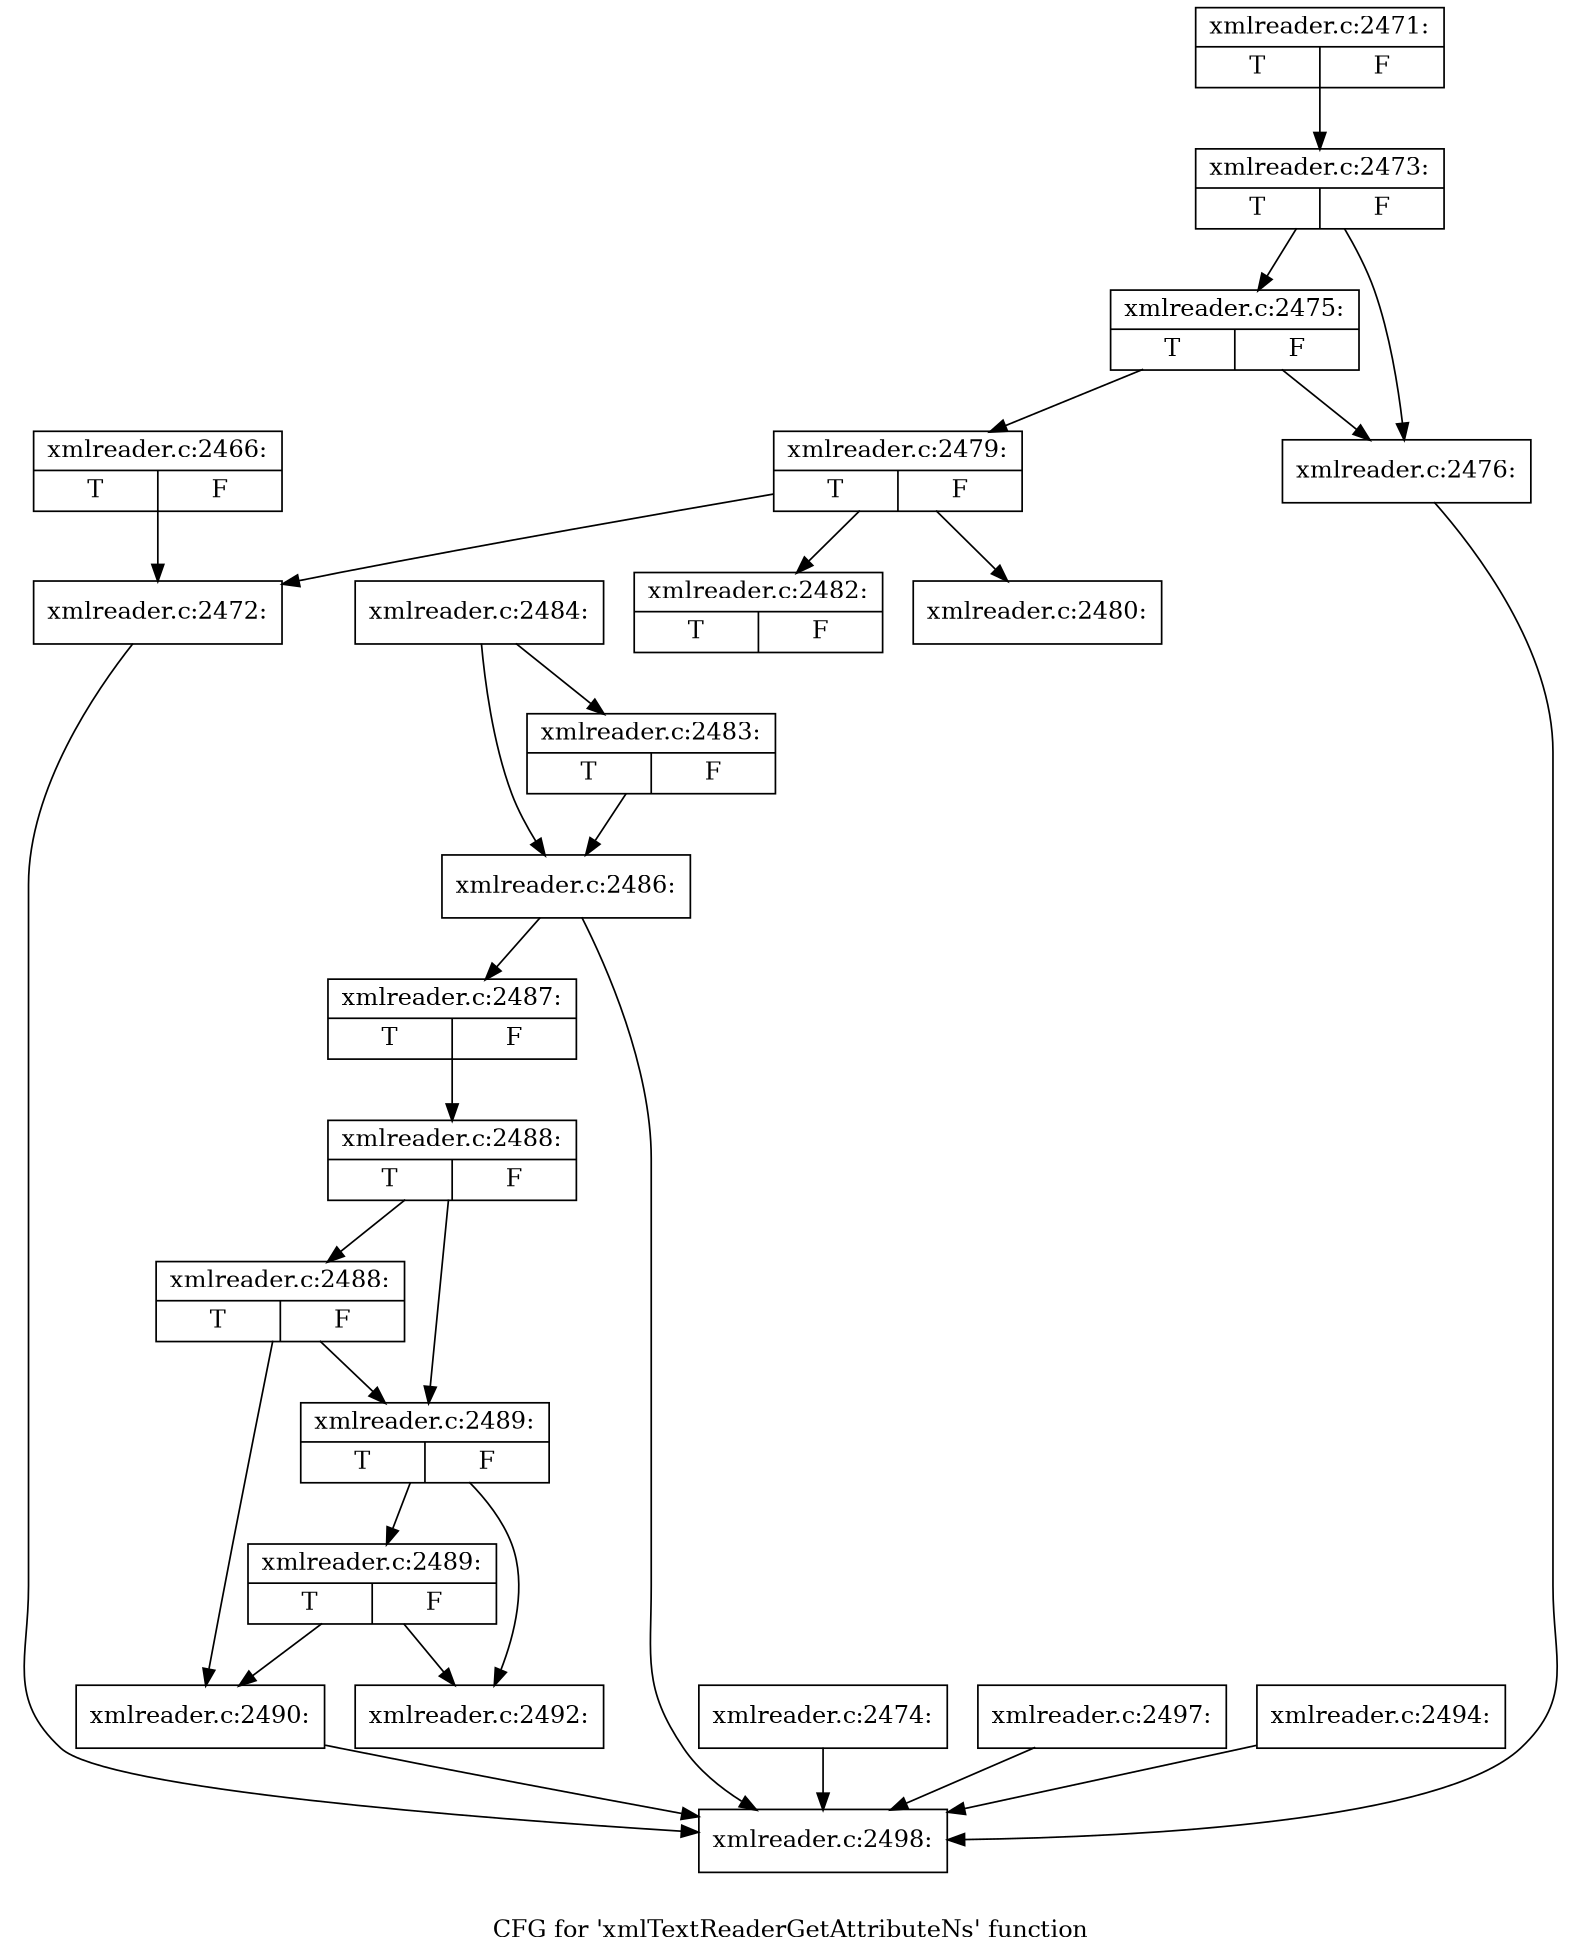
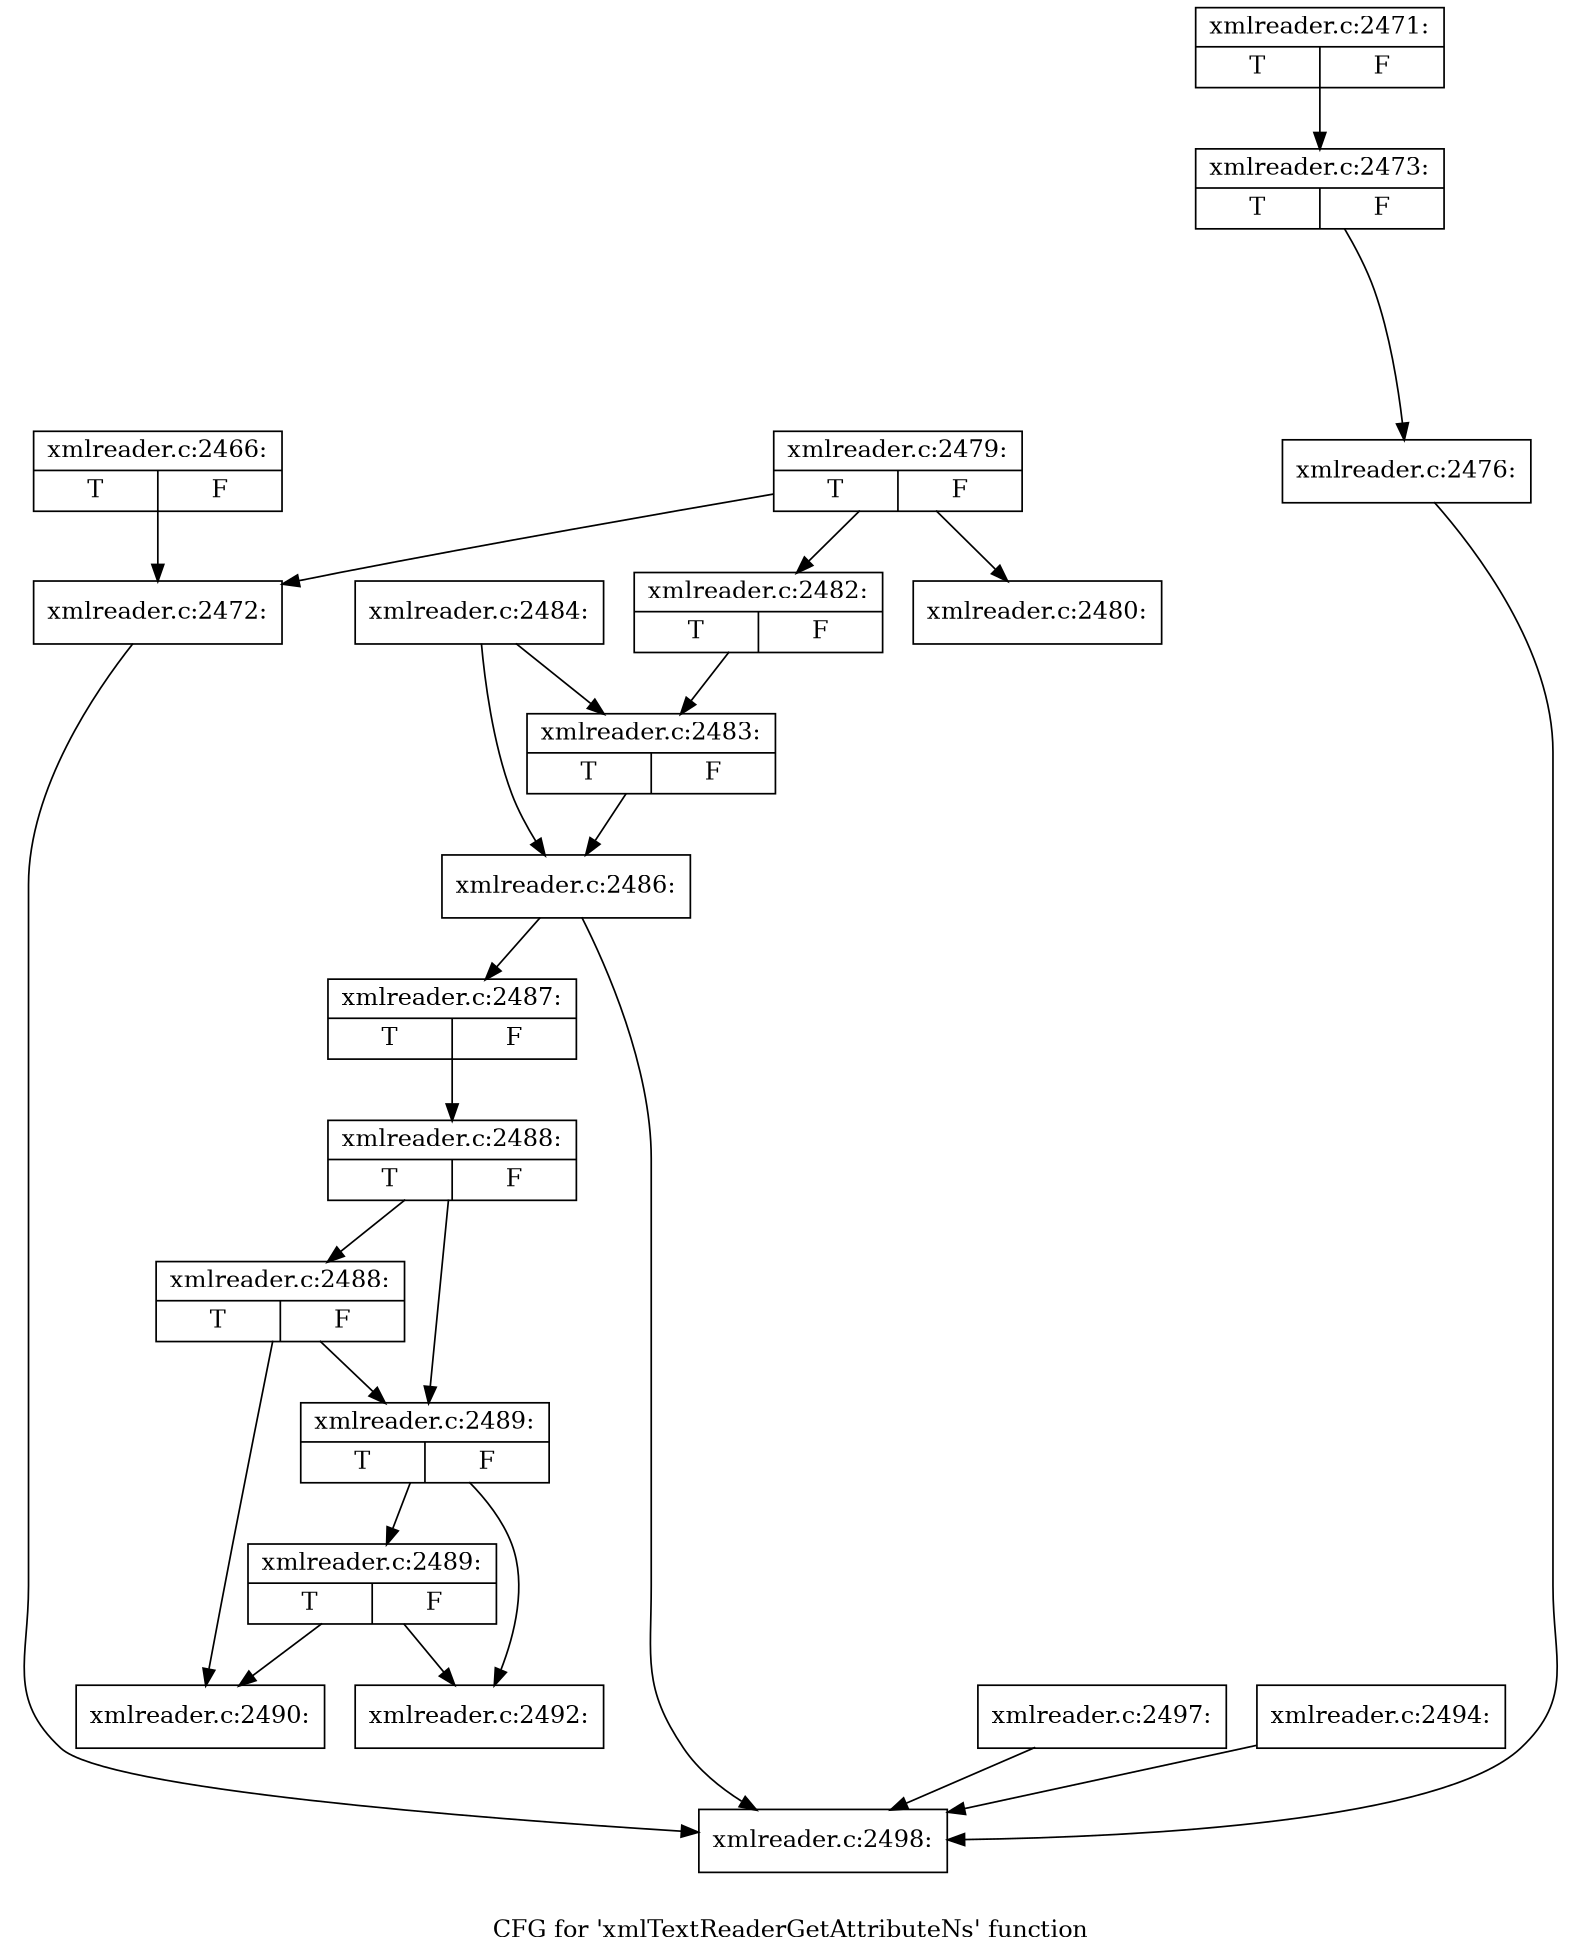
(1235, 330) -> none
none -> (710, 676)
(823, 1717) -> none
(503, 1780) -> none
